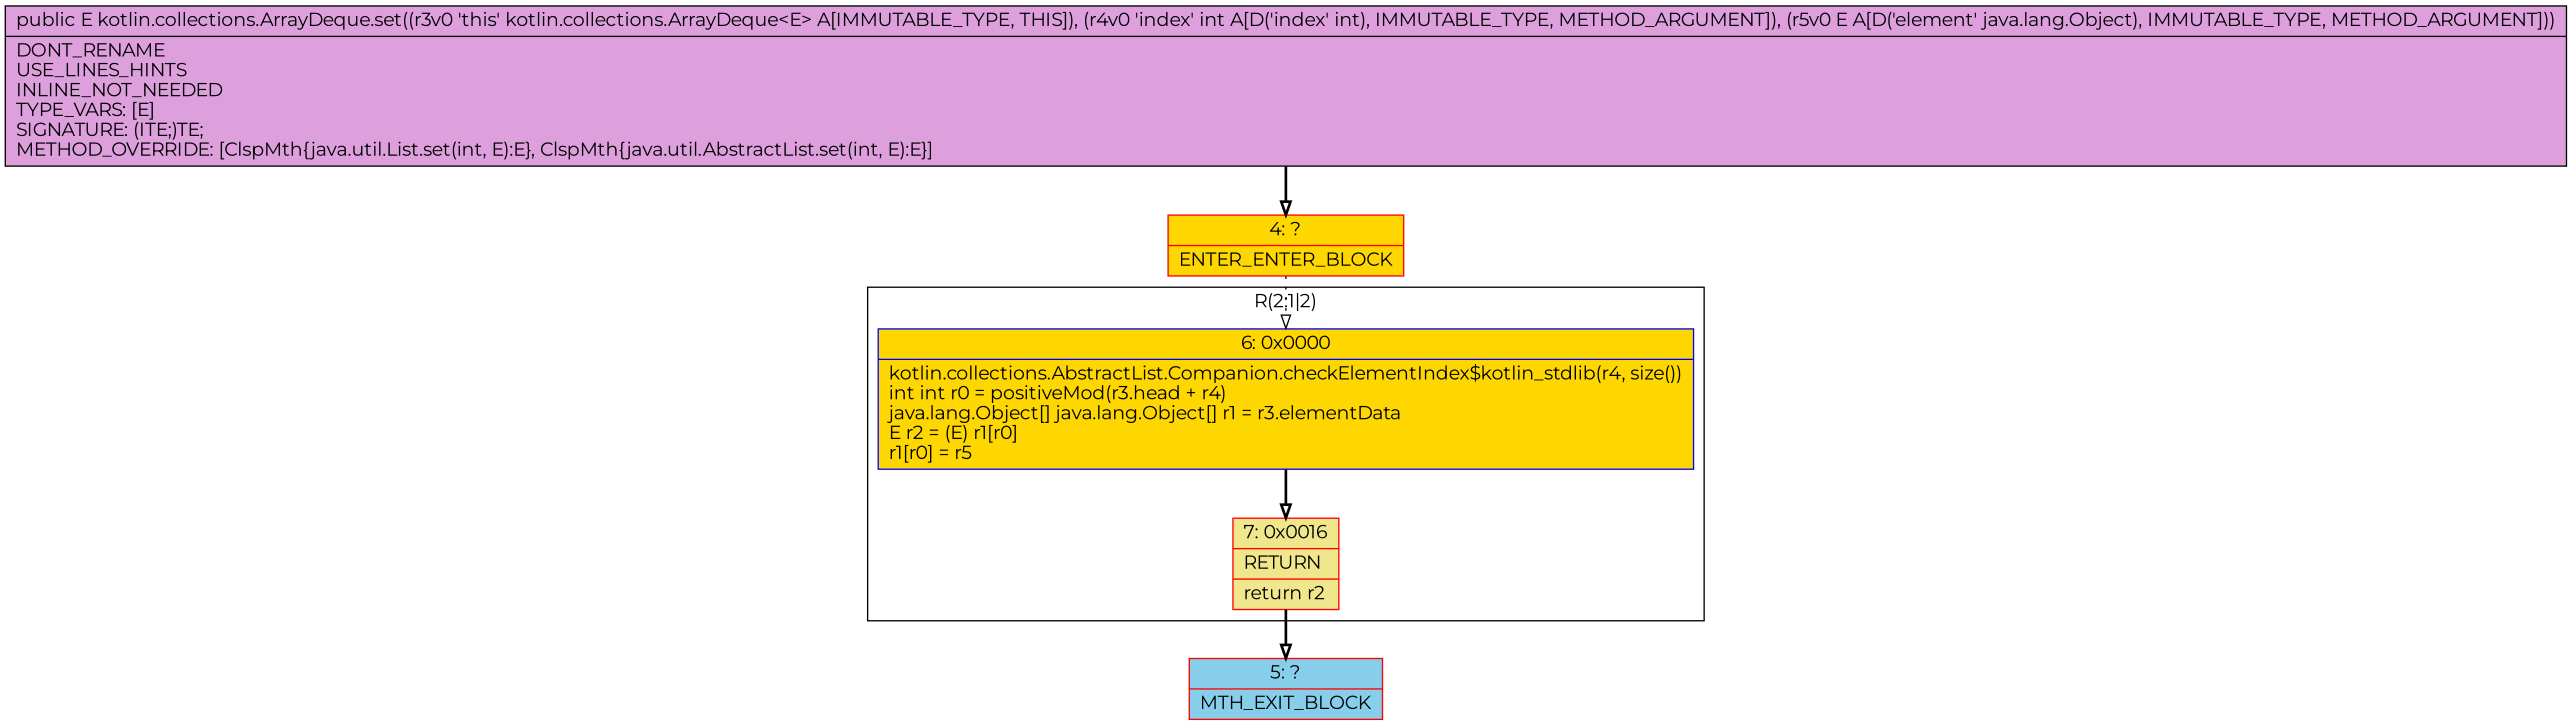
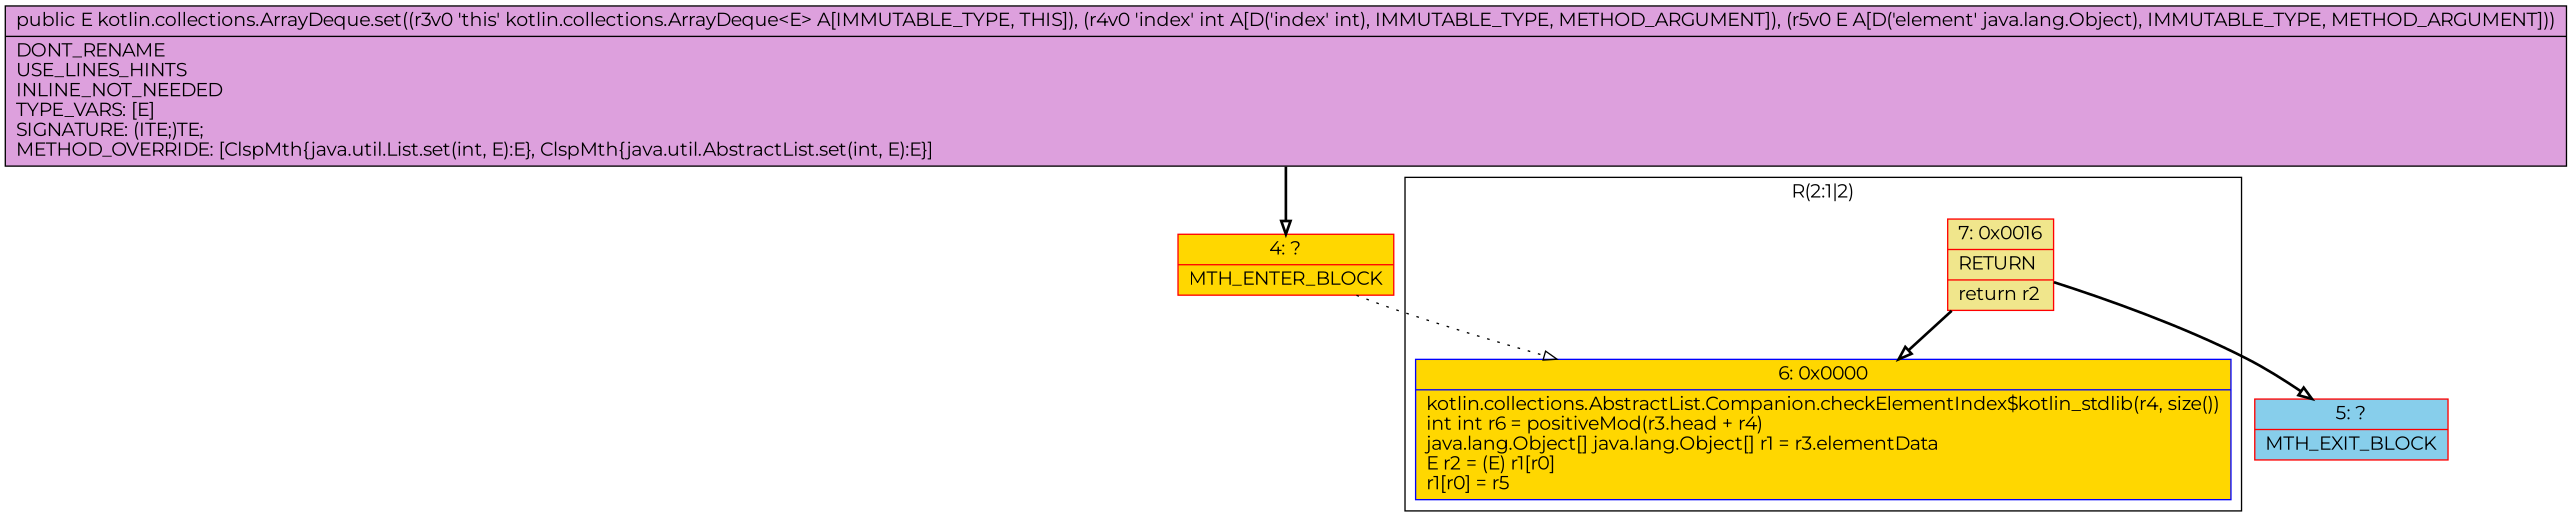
(1286, 260) -> (1286, 279)
(1058, 394) -> (1595, 424)
(1286, 487) -> (1930, 330)
